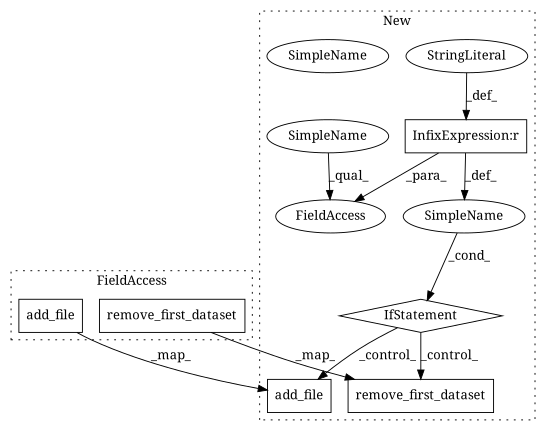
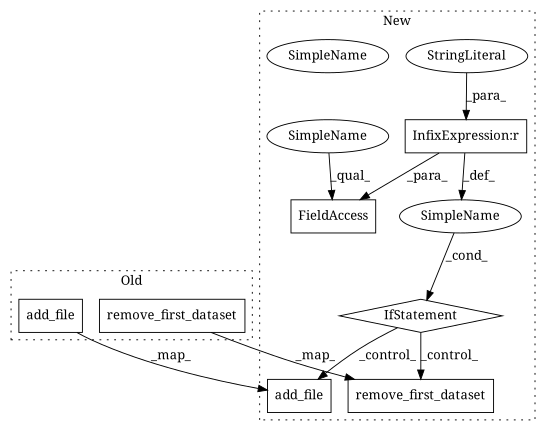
(482, 96) -> (487, 96)
(331, 216) -> (333, 216)
(132, 281) -> (132, 281)
